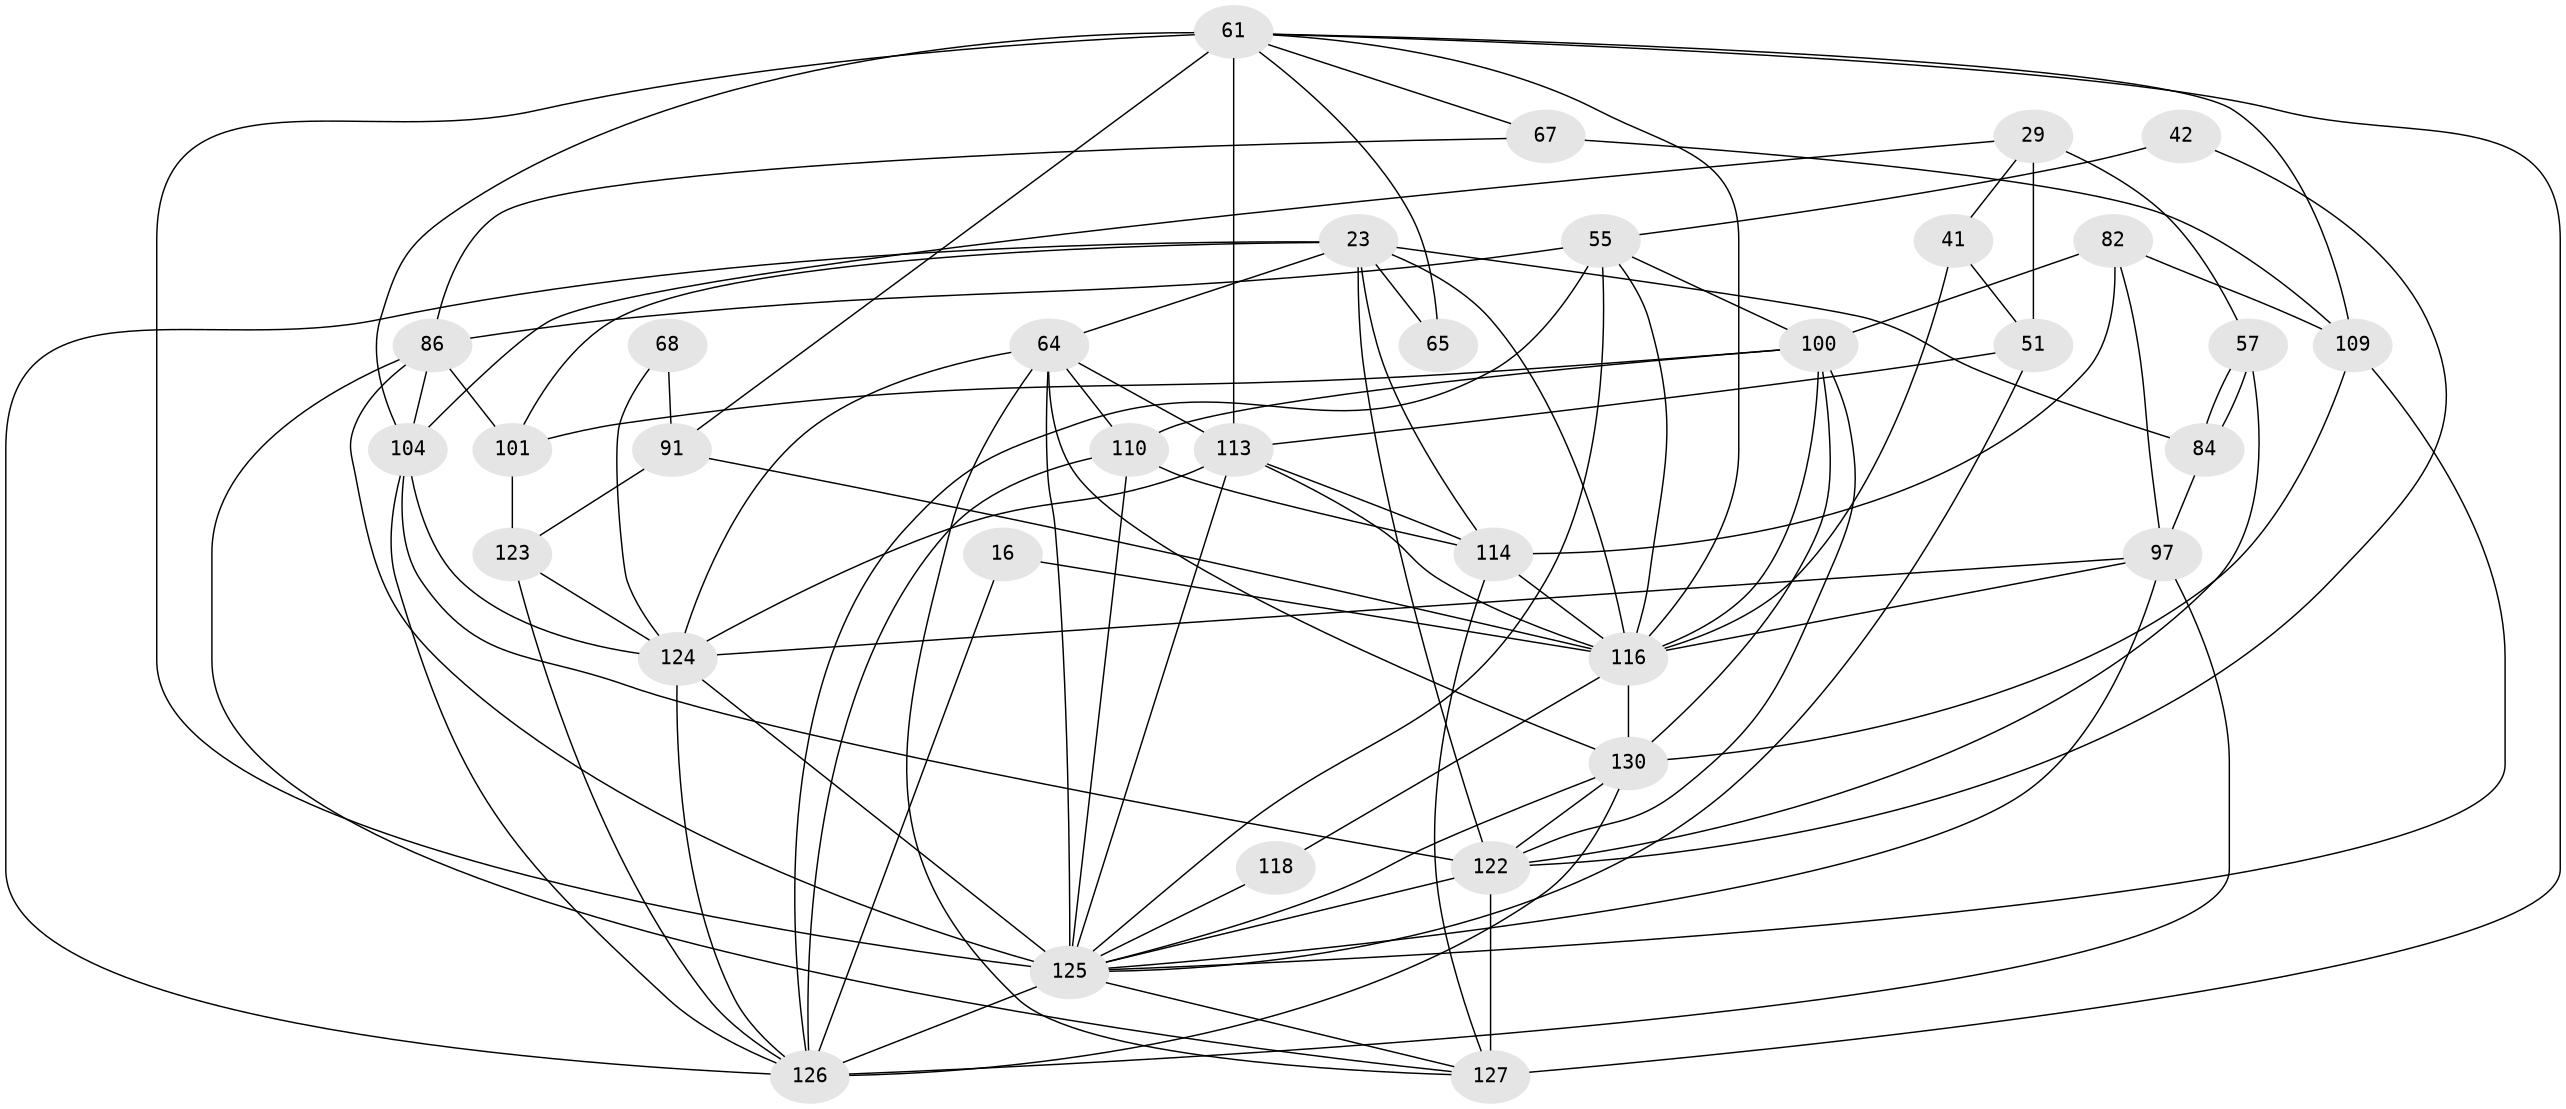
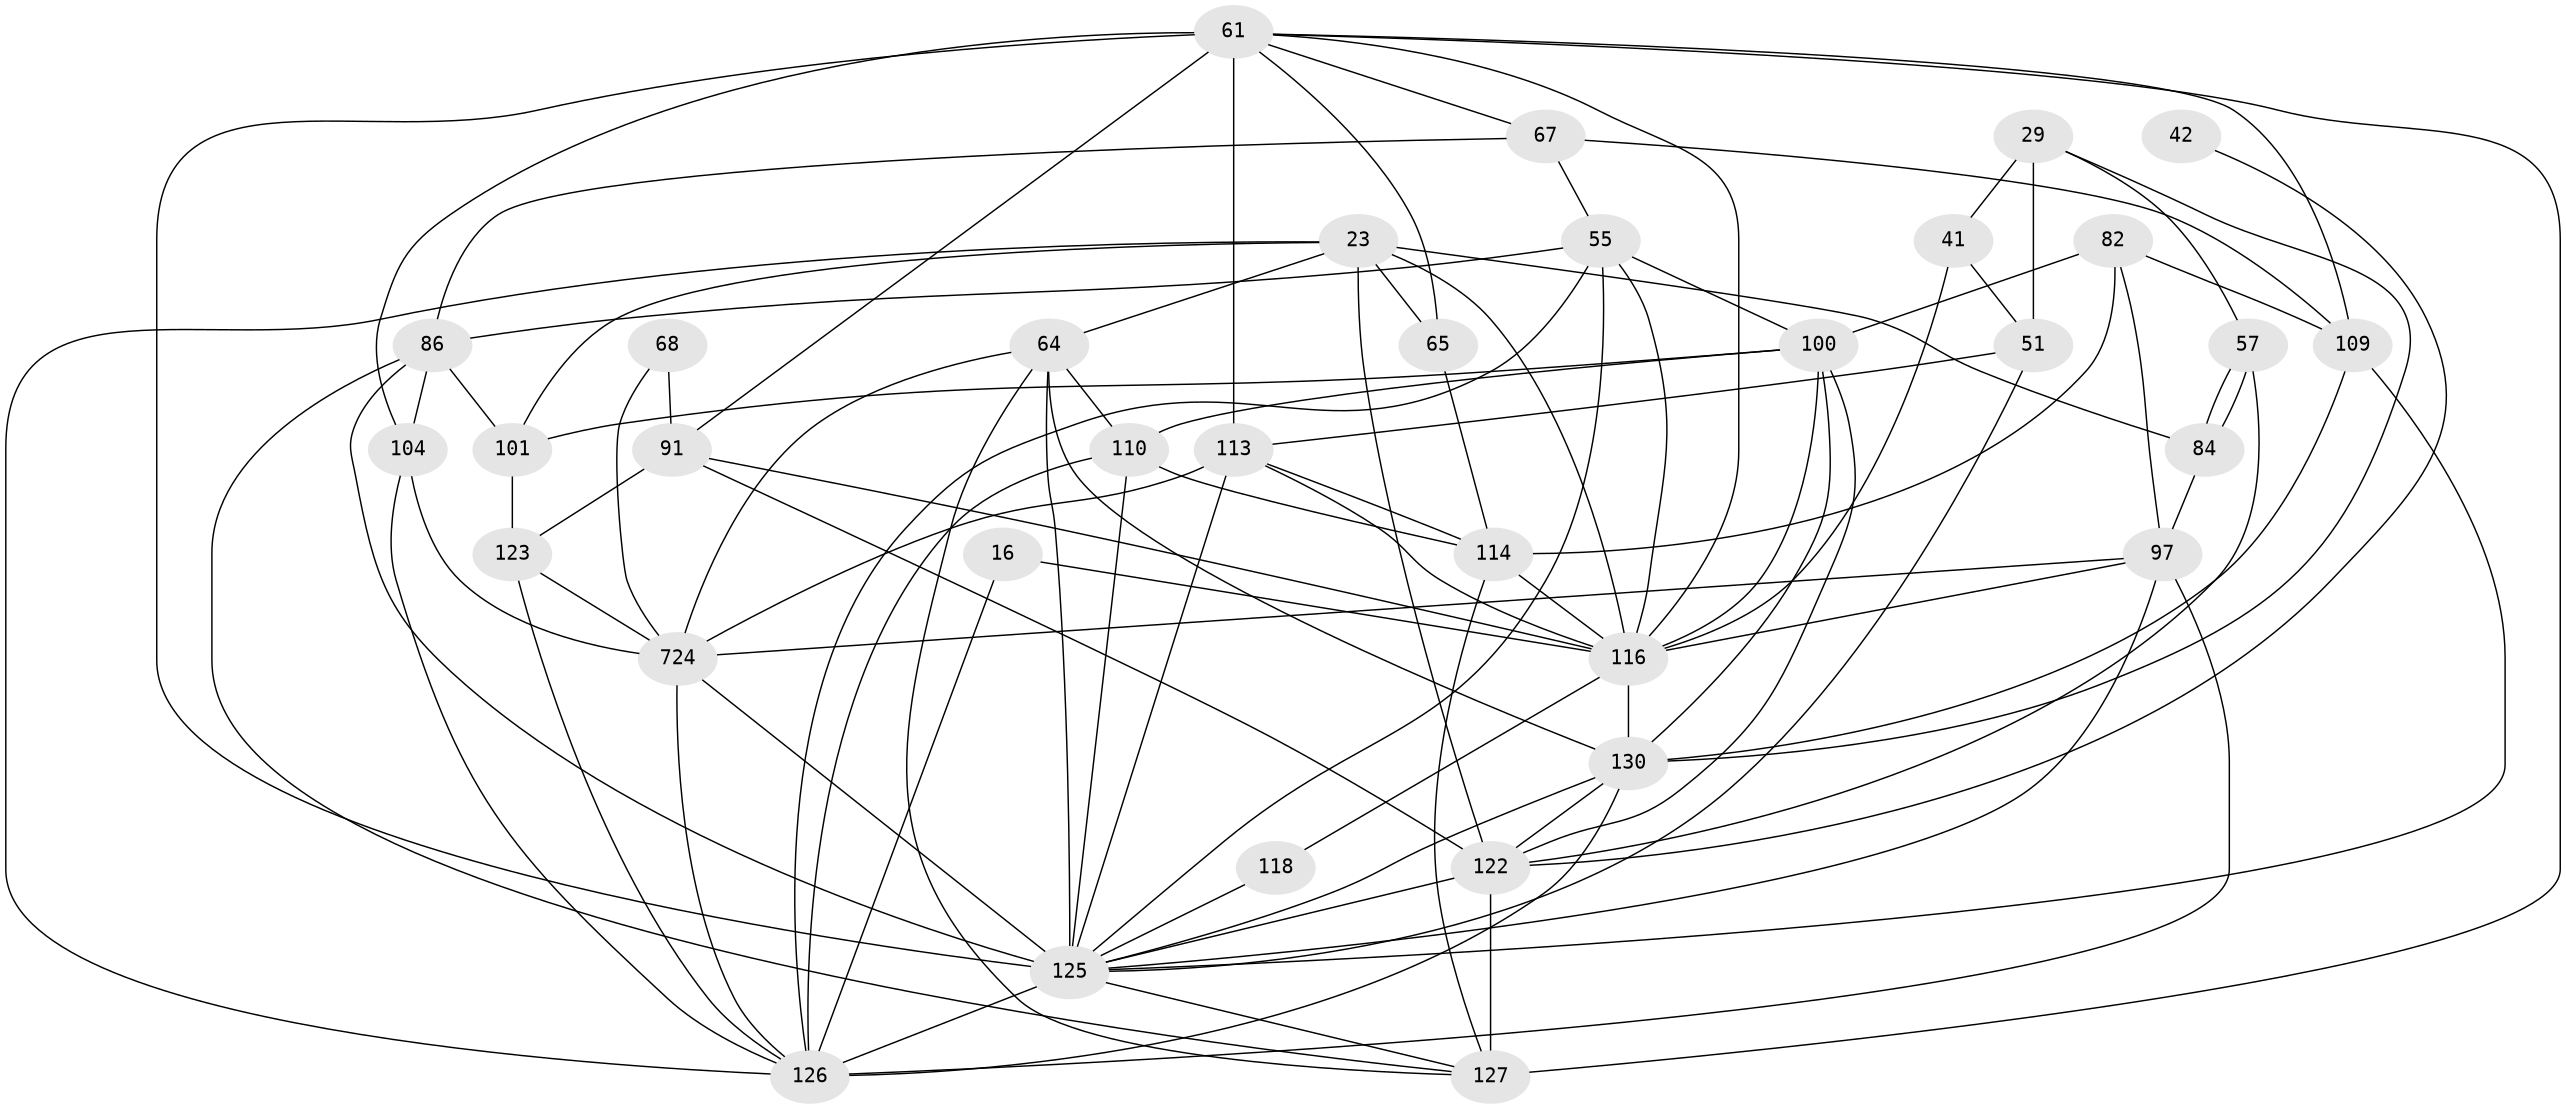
(1894, 198) -> (1573, 189)
(1189, 220) -> (2297, 572)
(1141, 398) -> none
(1405, 413) -> (1466, 450)
(678, 659) -> (678, 659)
(868, 747) -> (1088, 647)
